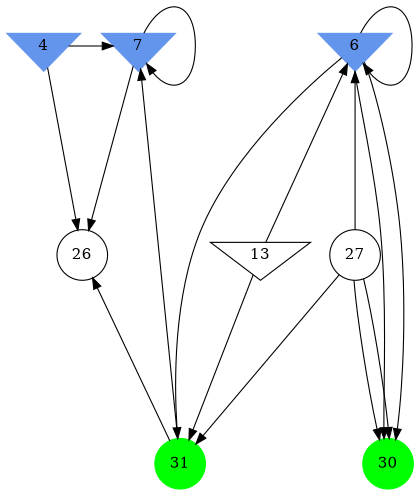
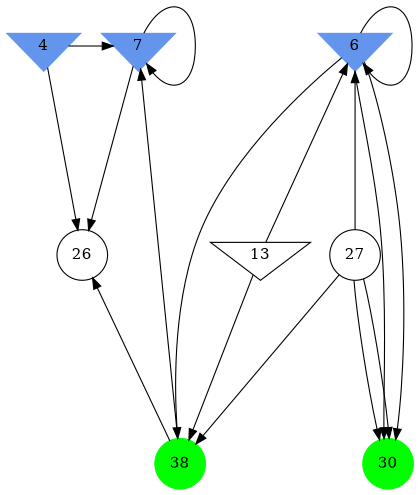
(180, 464) -> (180, 464)
